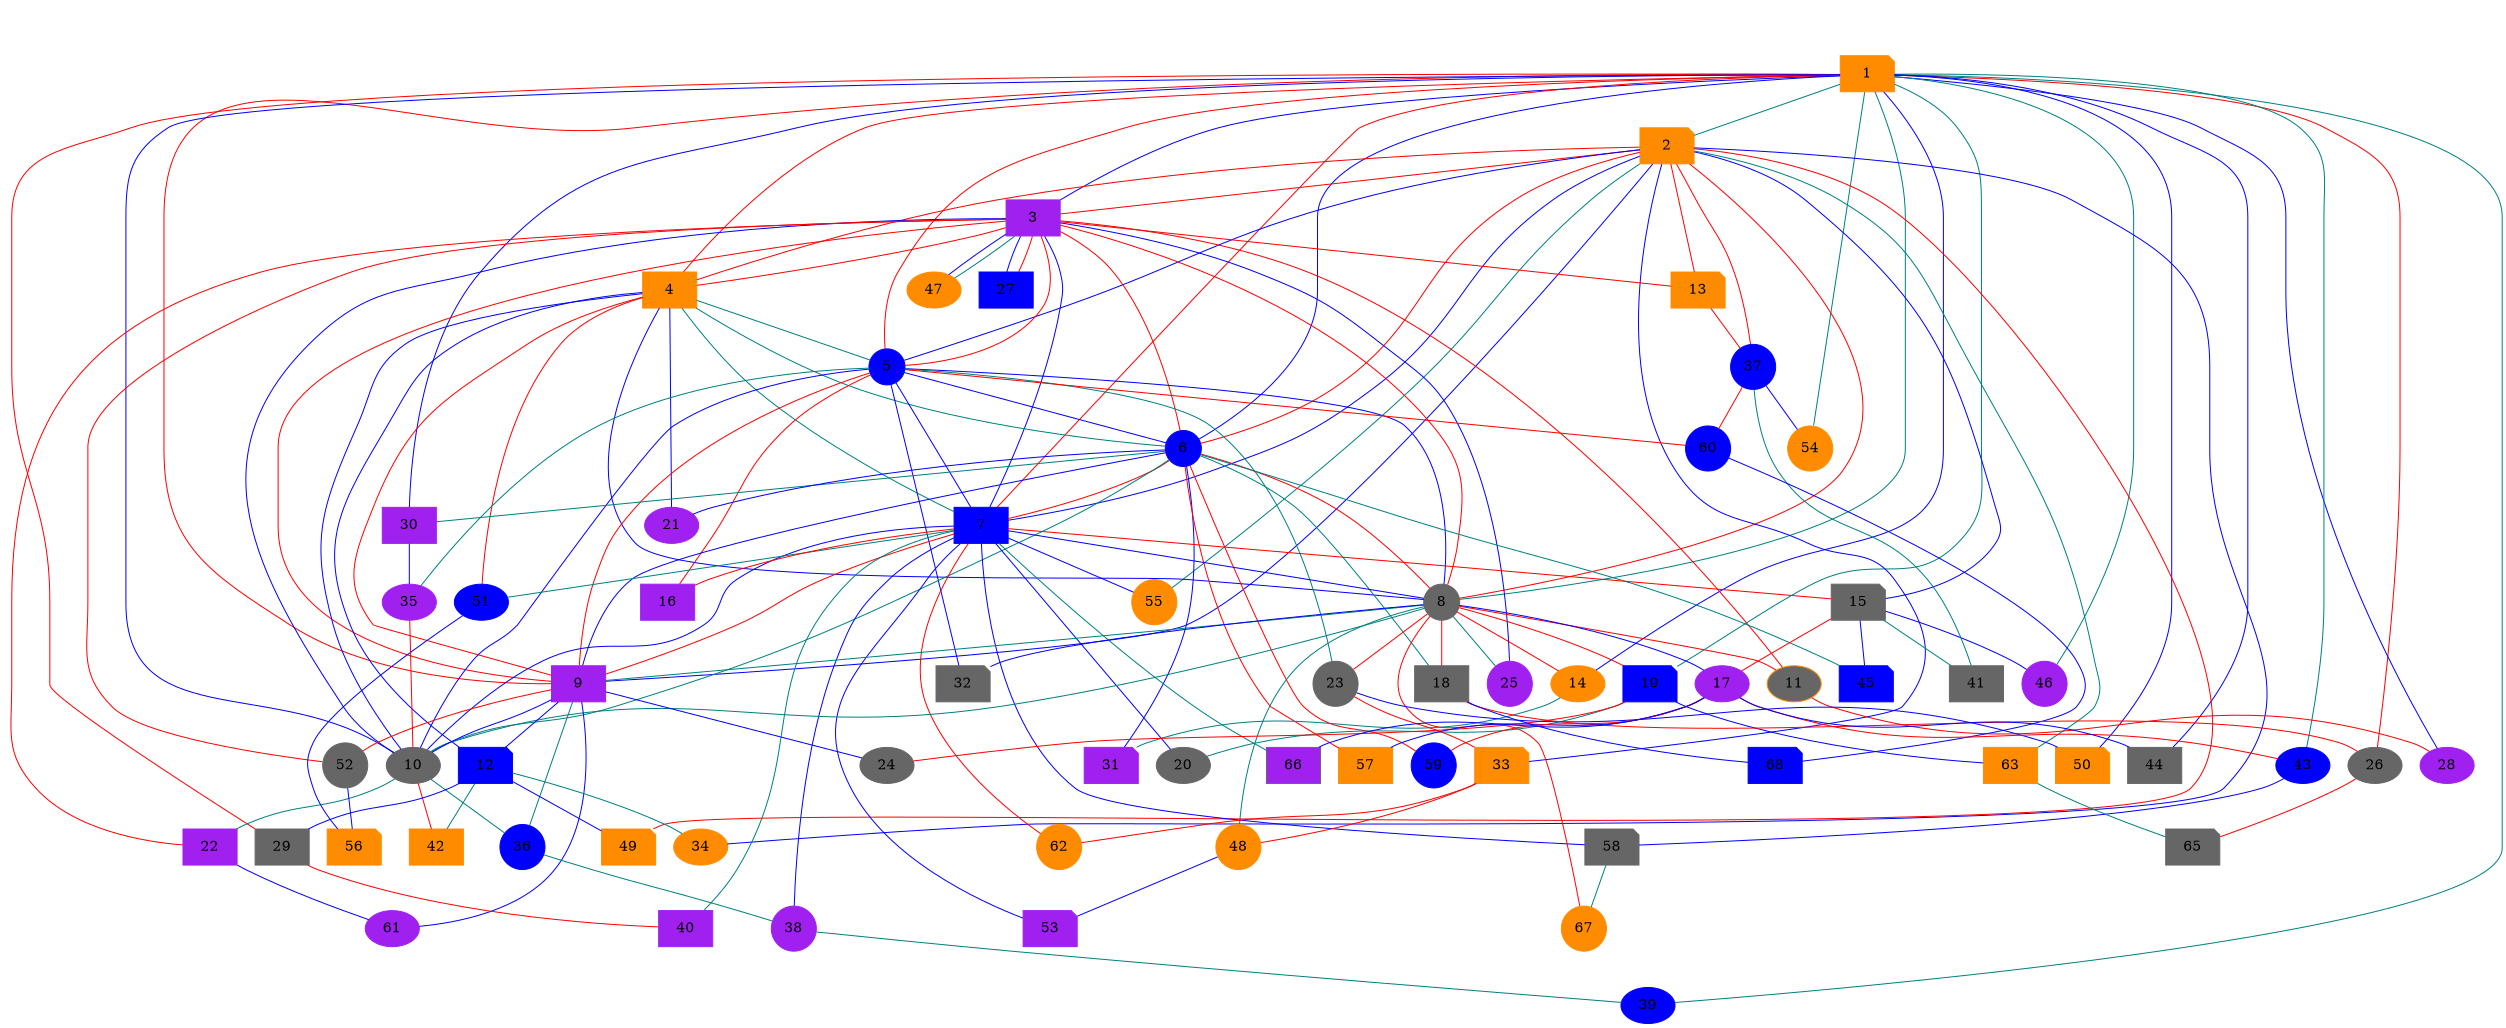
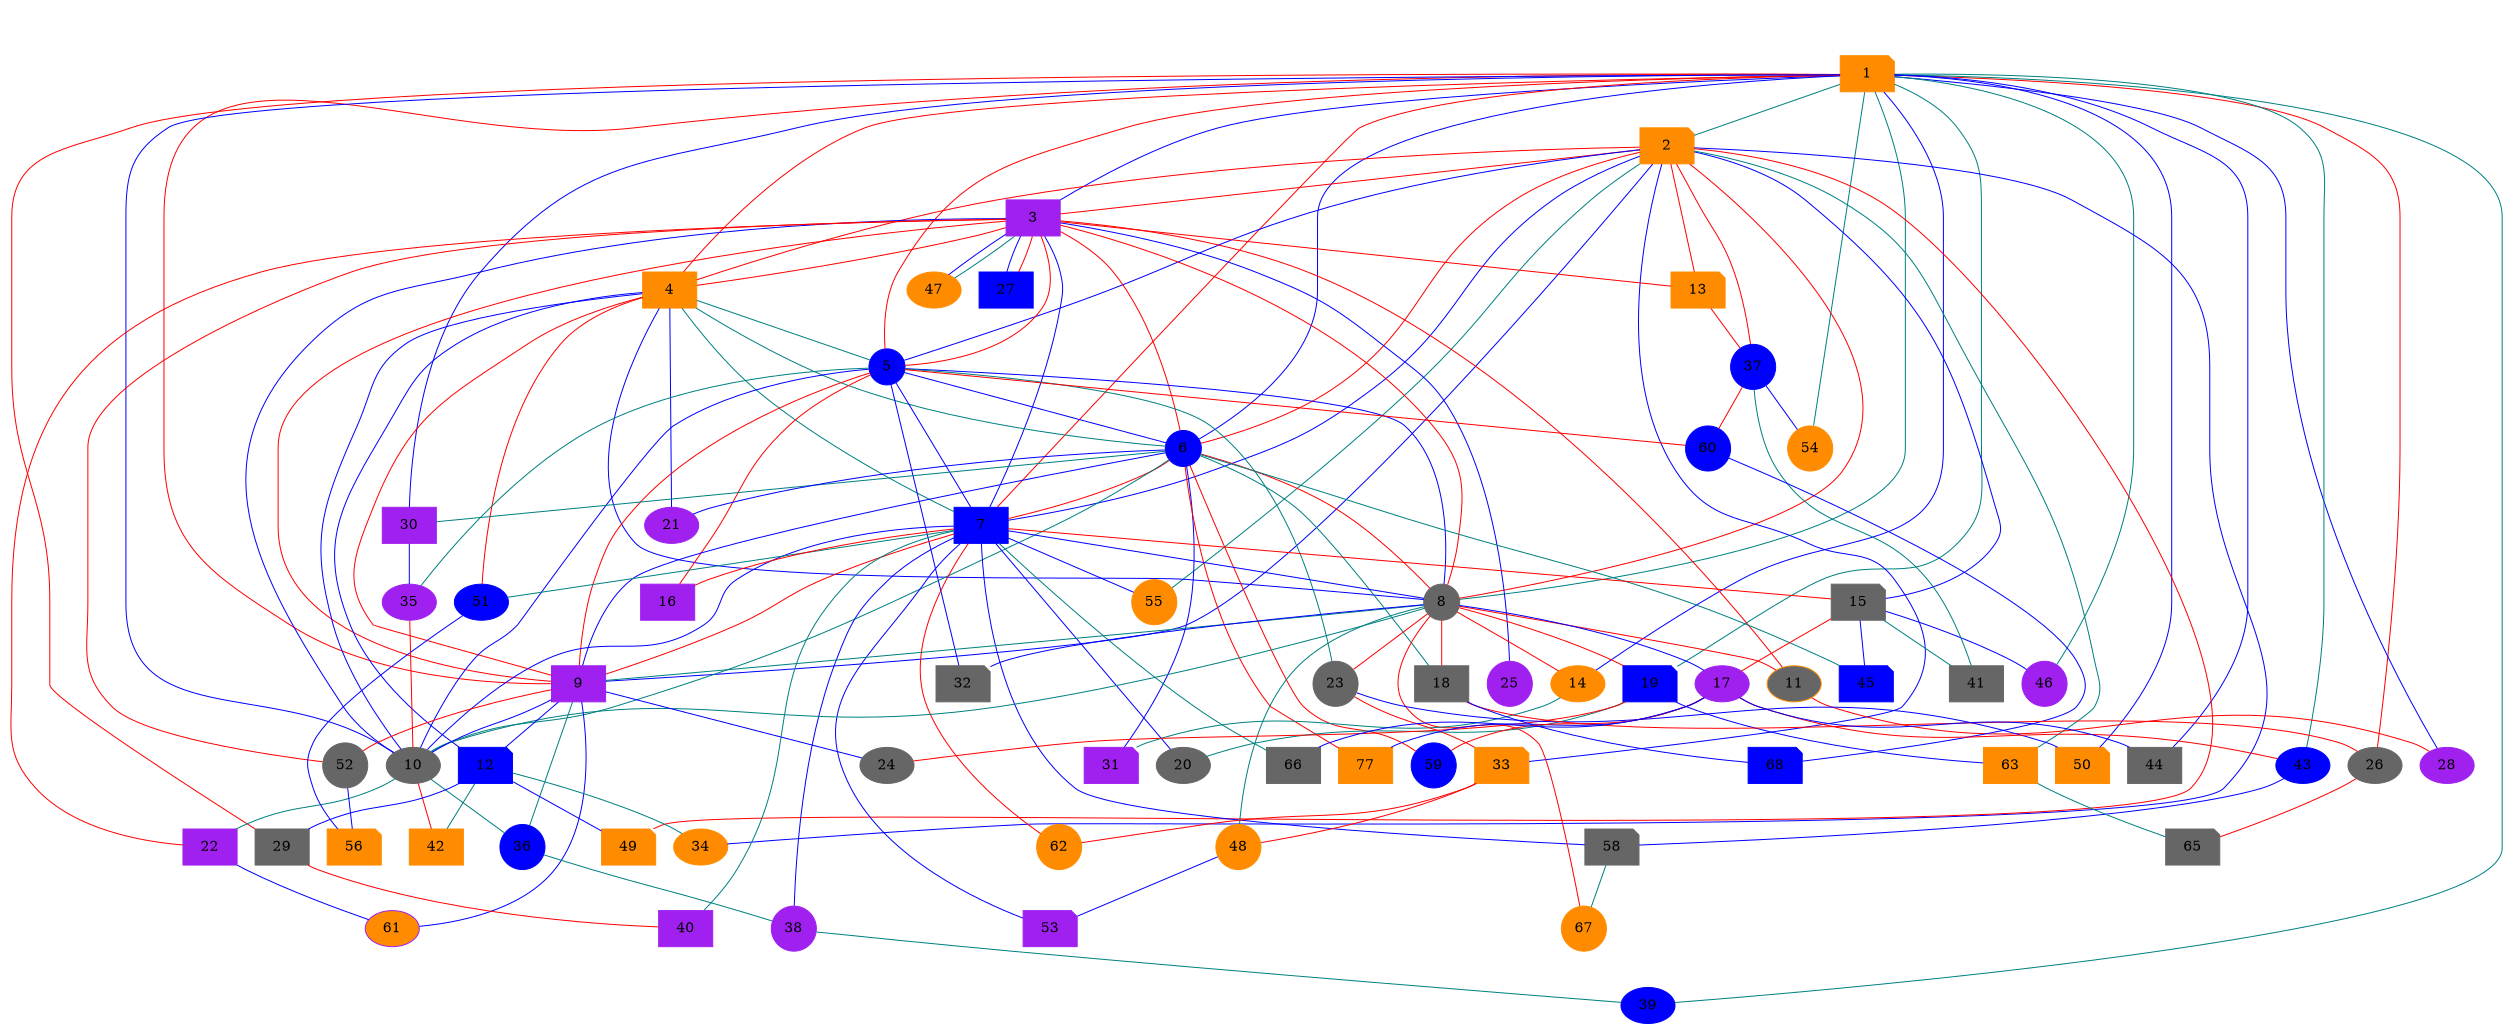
(1474, 641) -> none
(1293, 765) -> (1293, 765)
(1366, 765) -> (1366, 765)
(392, 929) -> (392, 929)
